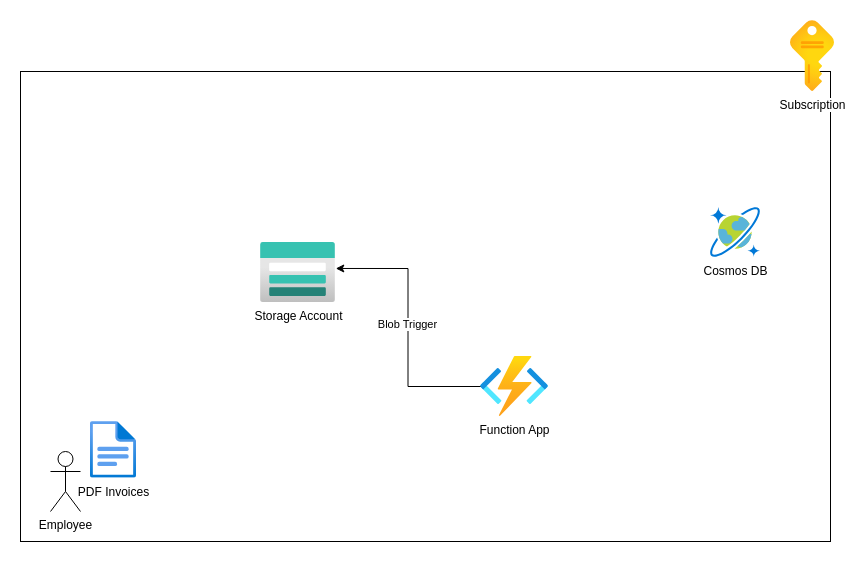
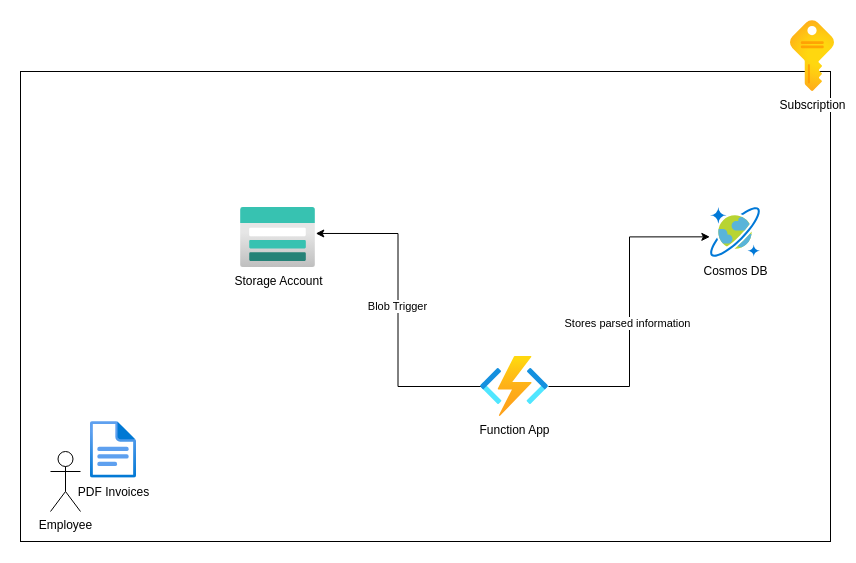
(298, 273) -> (278, 238)
none -> (630, 316)
